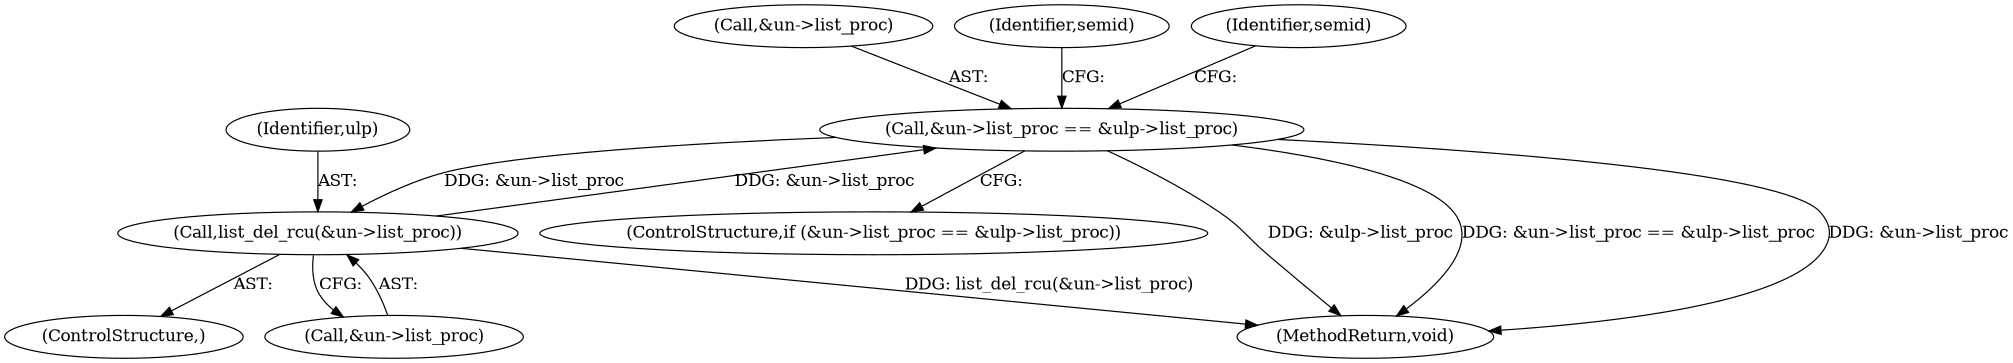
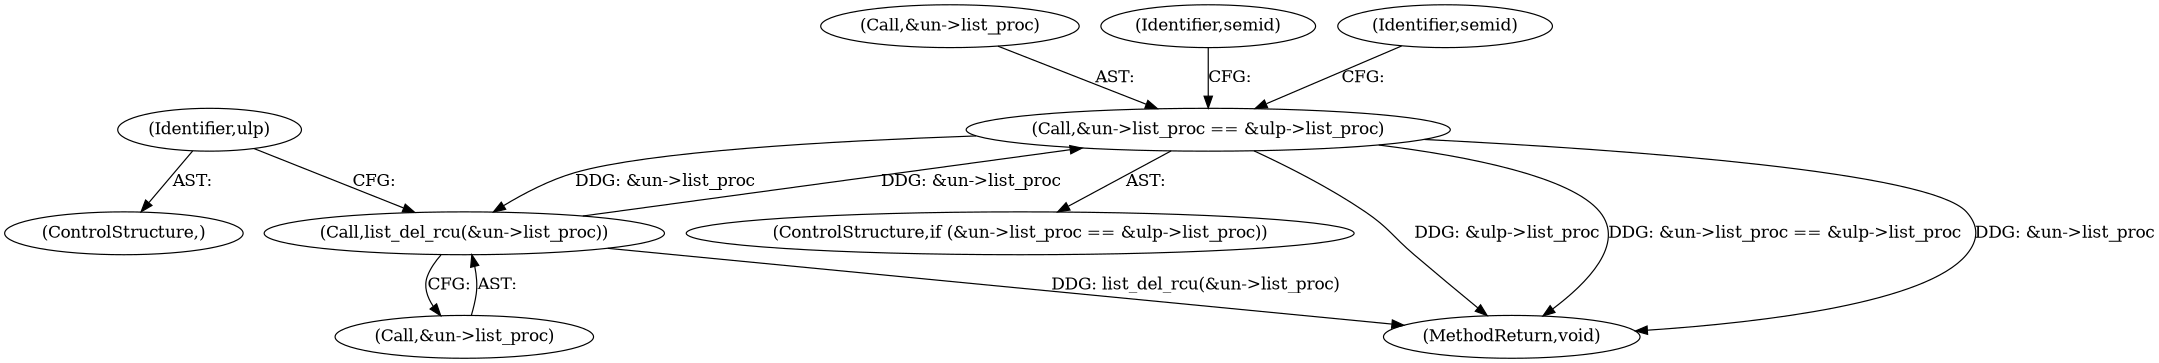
(341, 182) -> (377, 182)
(1004, 182) -> (1149, 182)
(226, 283) -> (171, 177)
